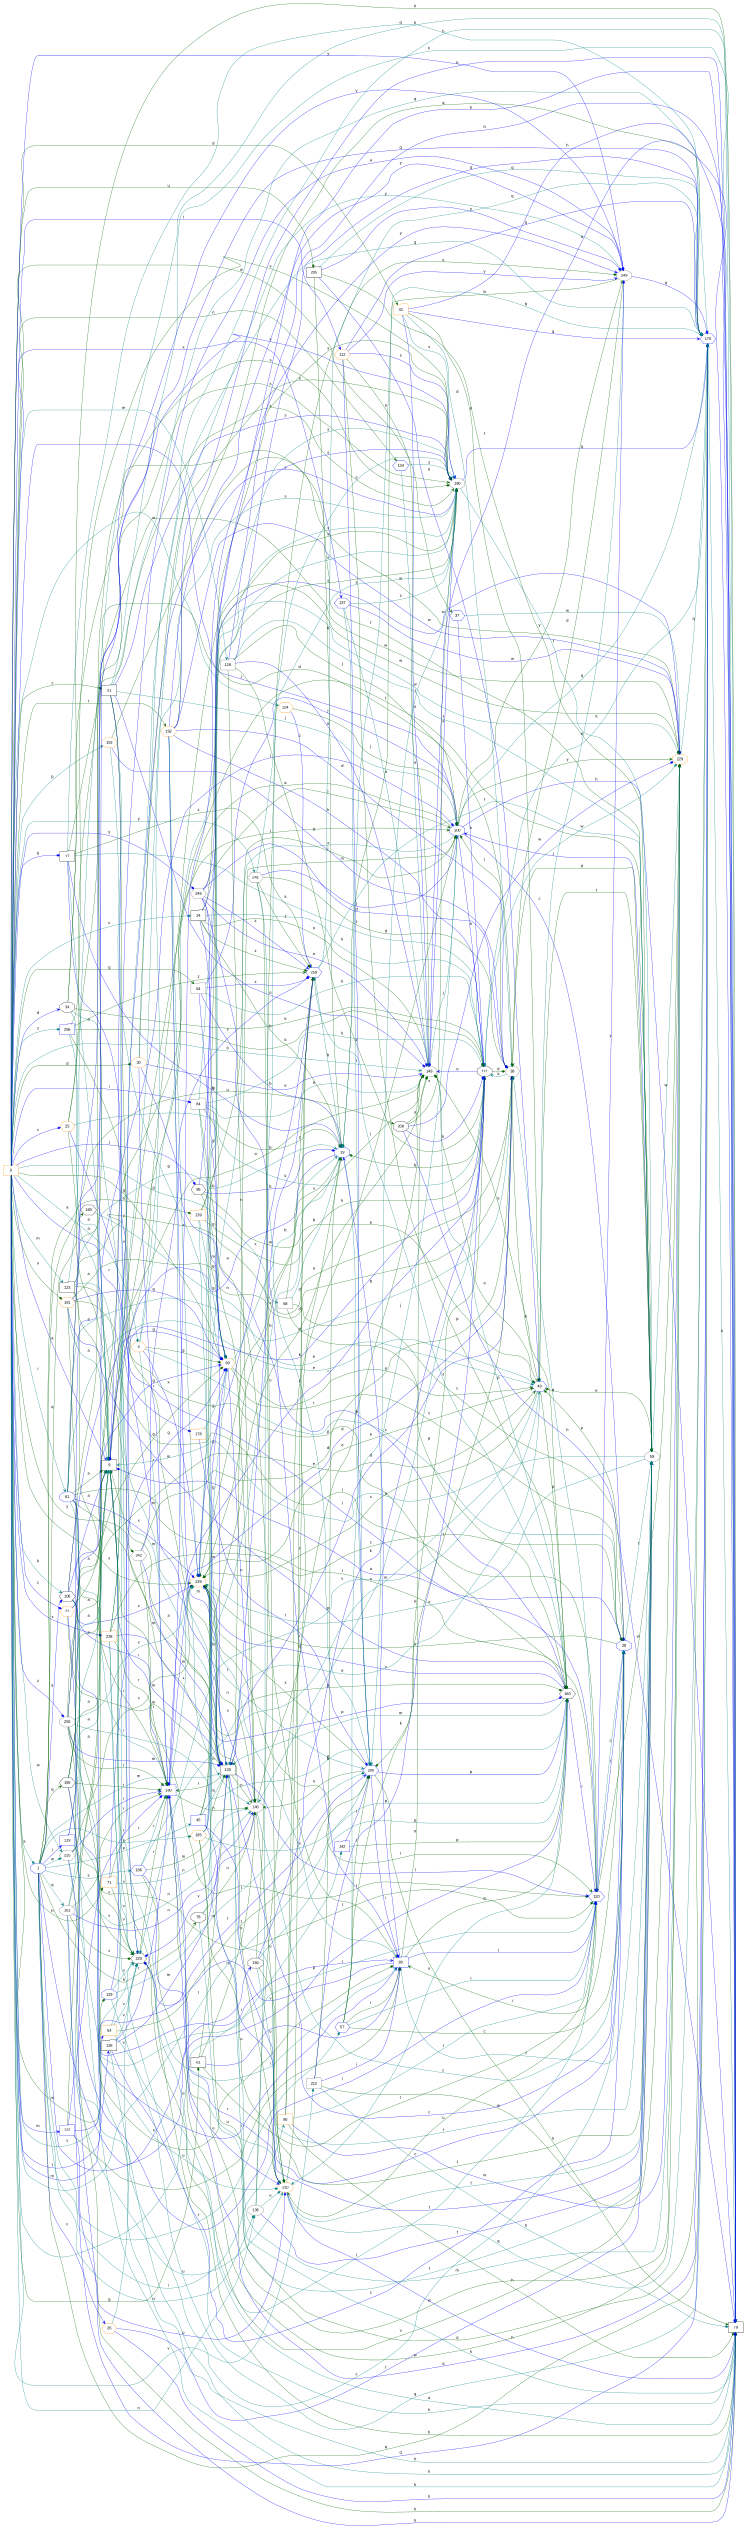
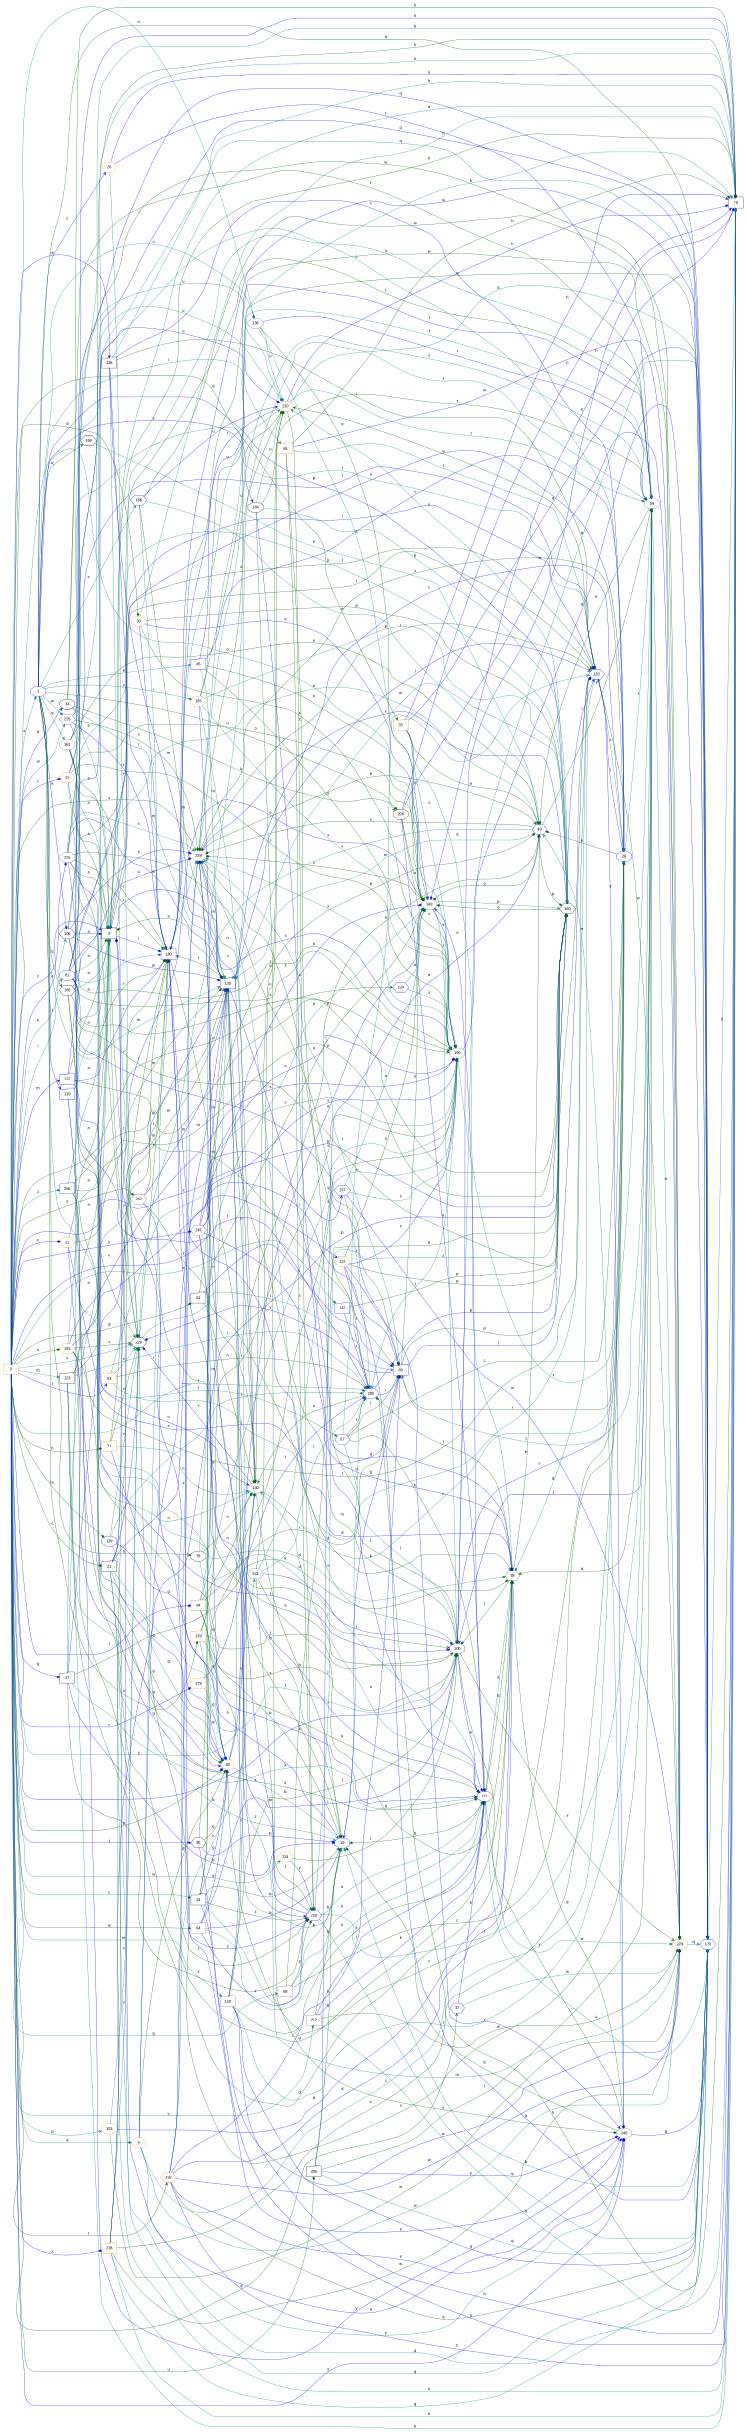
(291, 1022) -> (233, 768)
(308, 1430) -> (446, 645)
(435, 2090) -> (438, 418)
